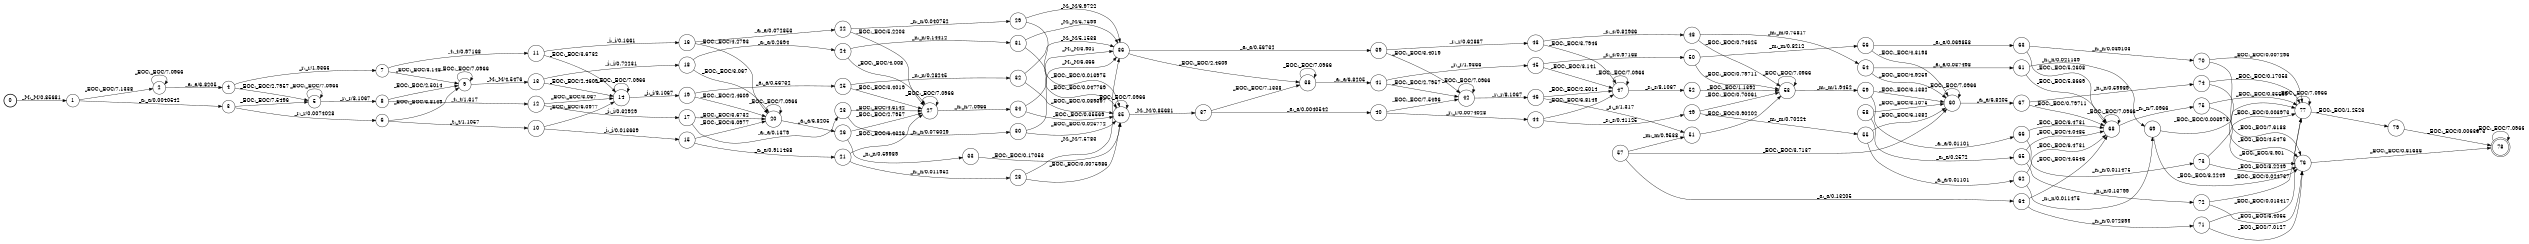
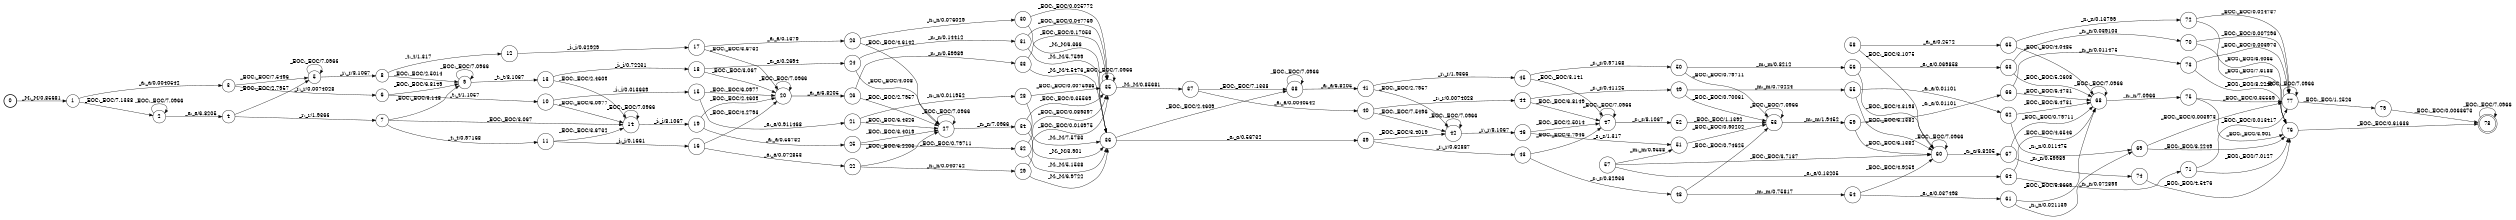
(930, 76) -> (946, 144)
none -> (1086, 76)
(505, 80) -> (510, 78)
(2257, 80) -> none
(577, 101) -> (504, 123)
